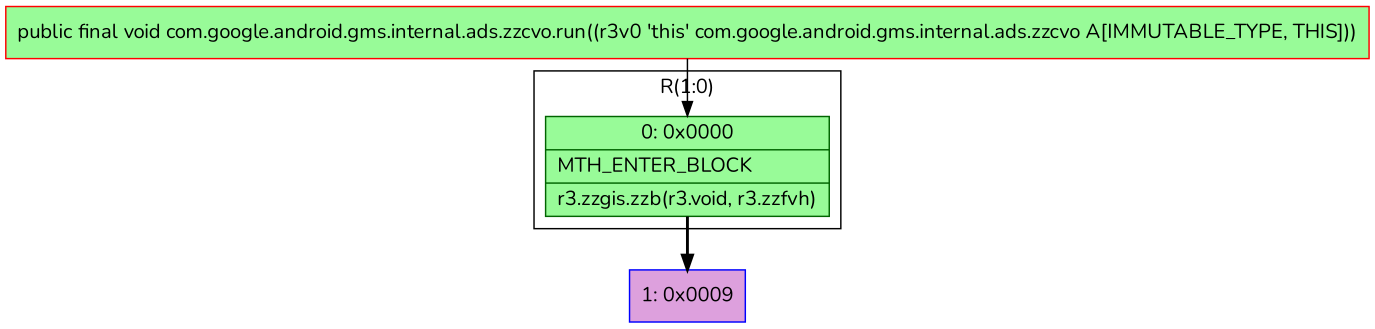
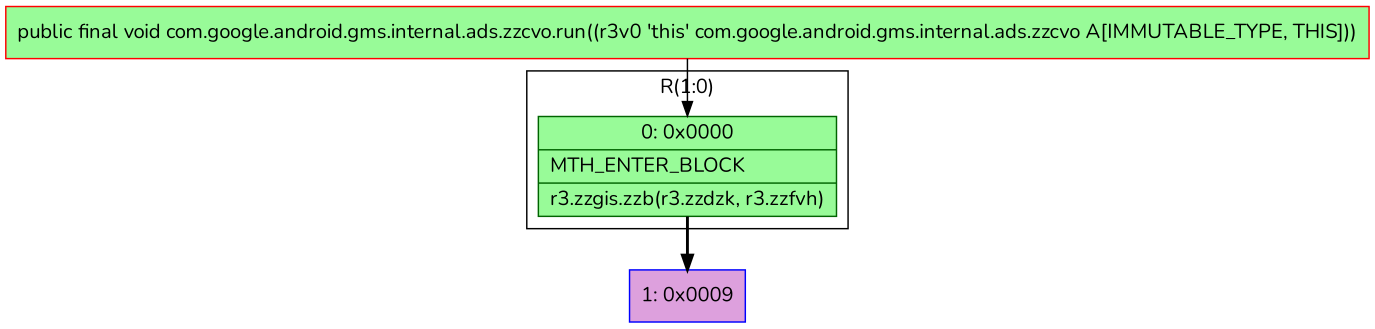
(687, 199) -> (687, 199)
